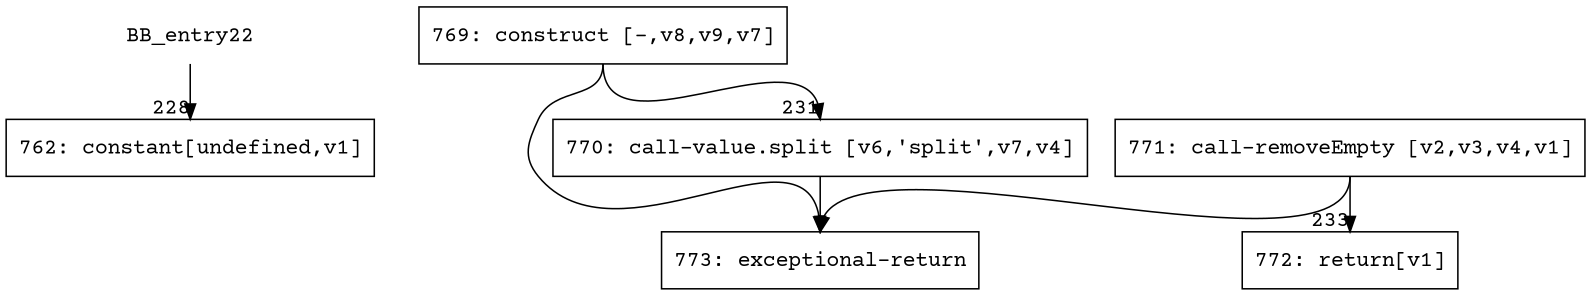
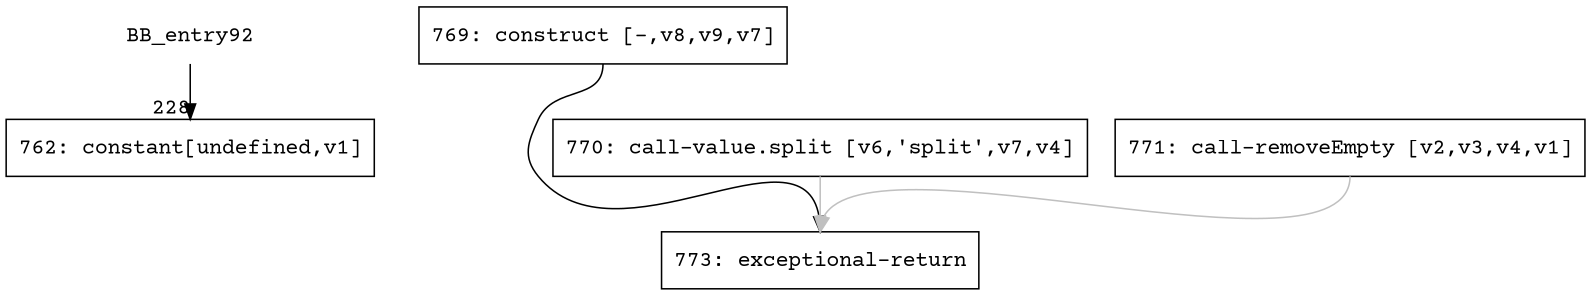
(190, 35) -> (190, 35)
(704, 93) -> none
(820, 196) -> (820, 196)
(1092, 205) -> (1092, 205)
(1350, 260) -> none
